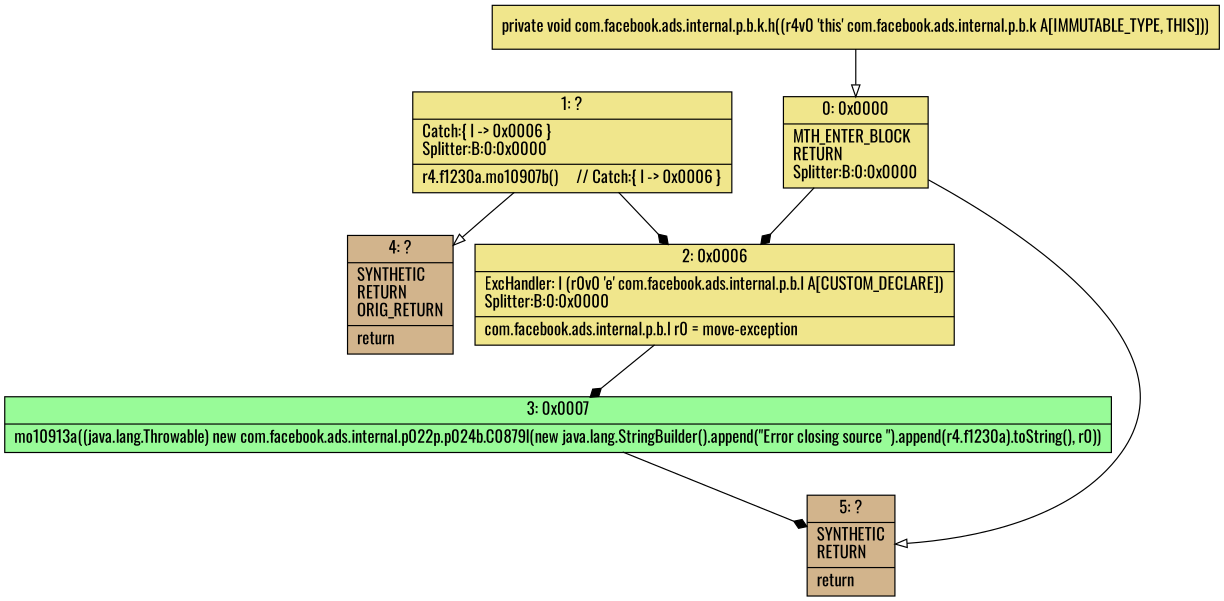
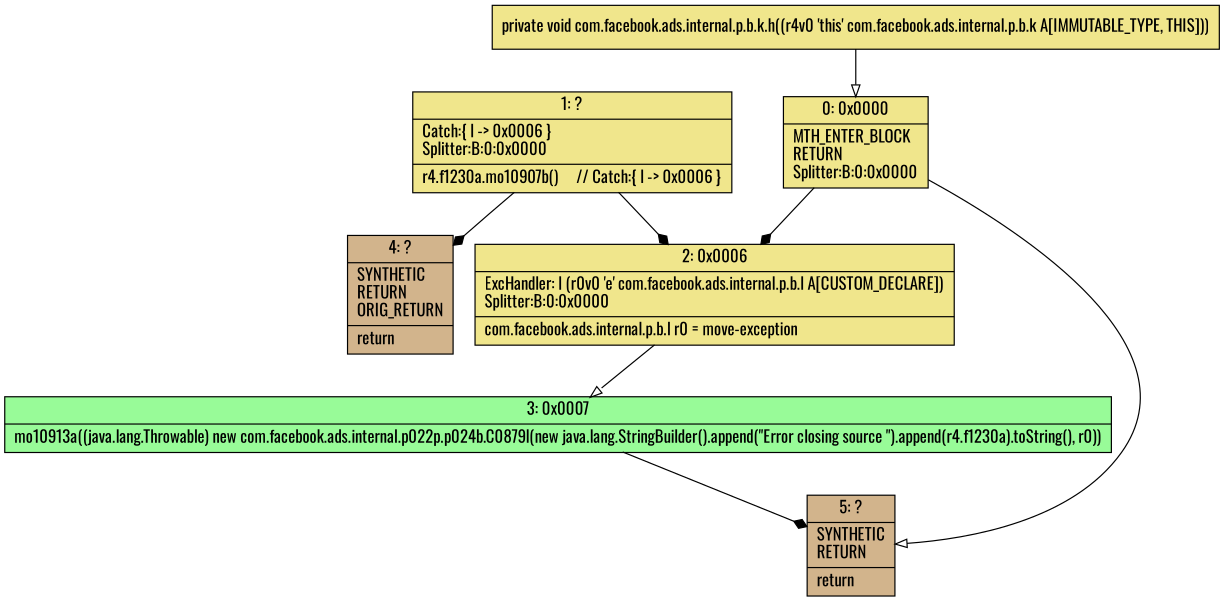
(488, 215) -> (488, 215)
(628, 366) -> (628, 366)
